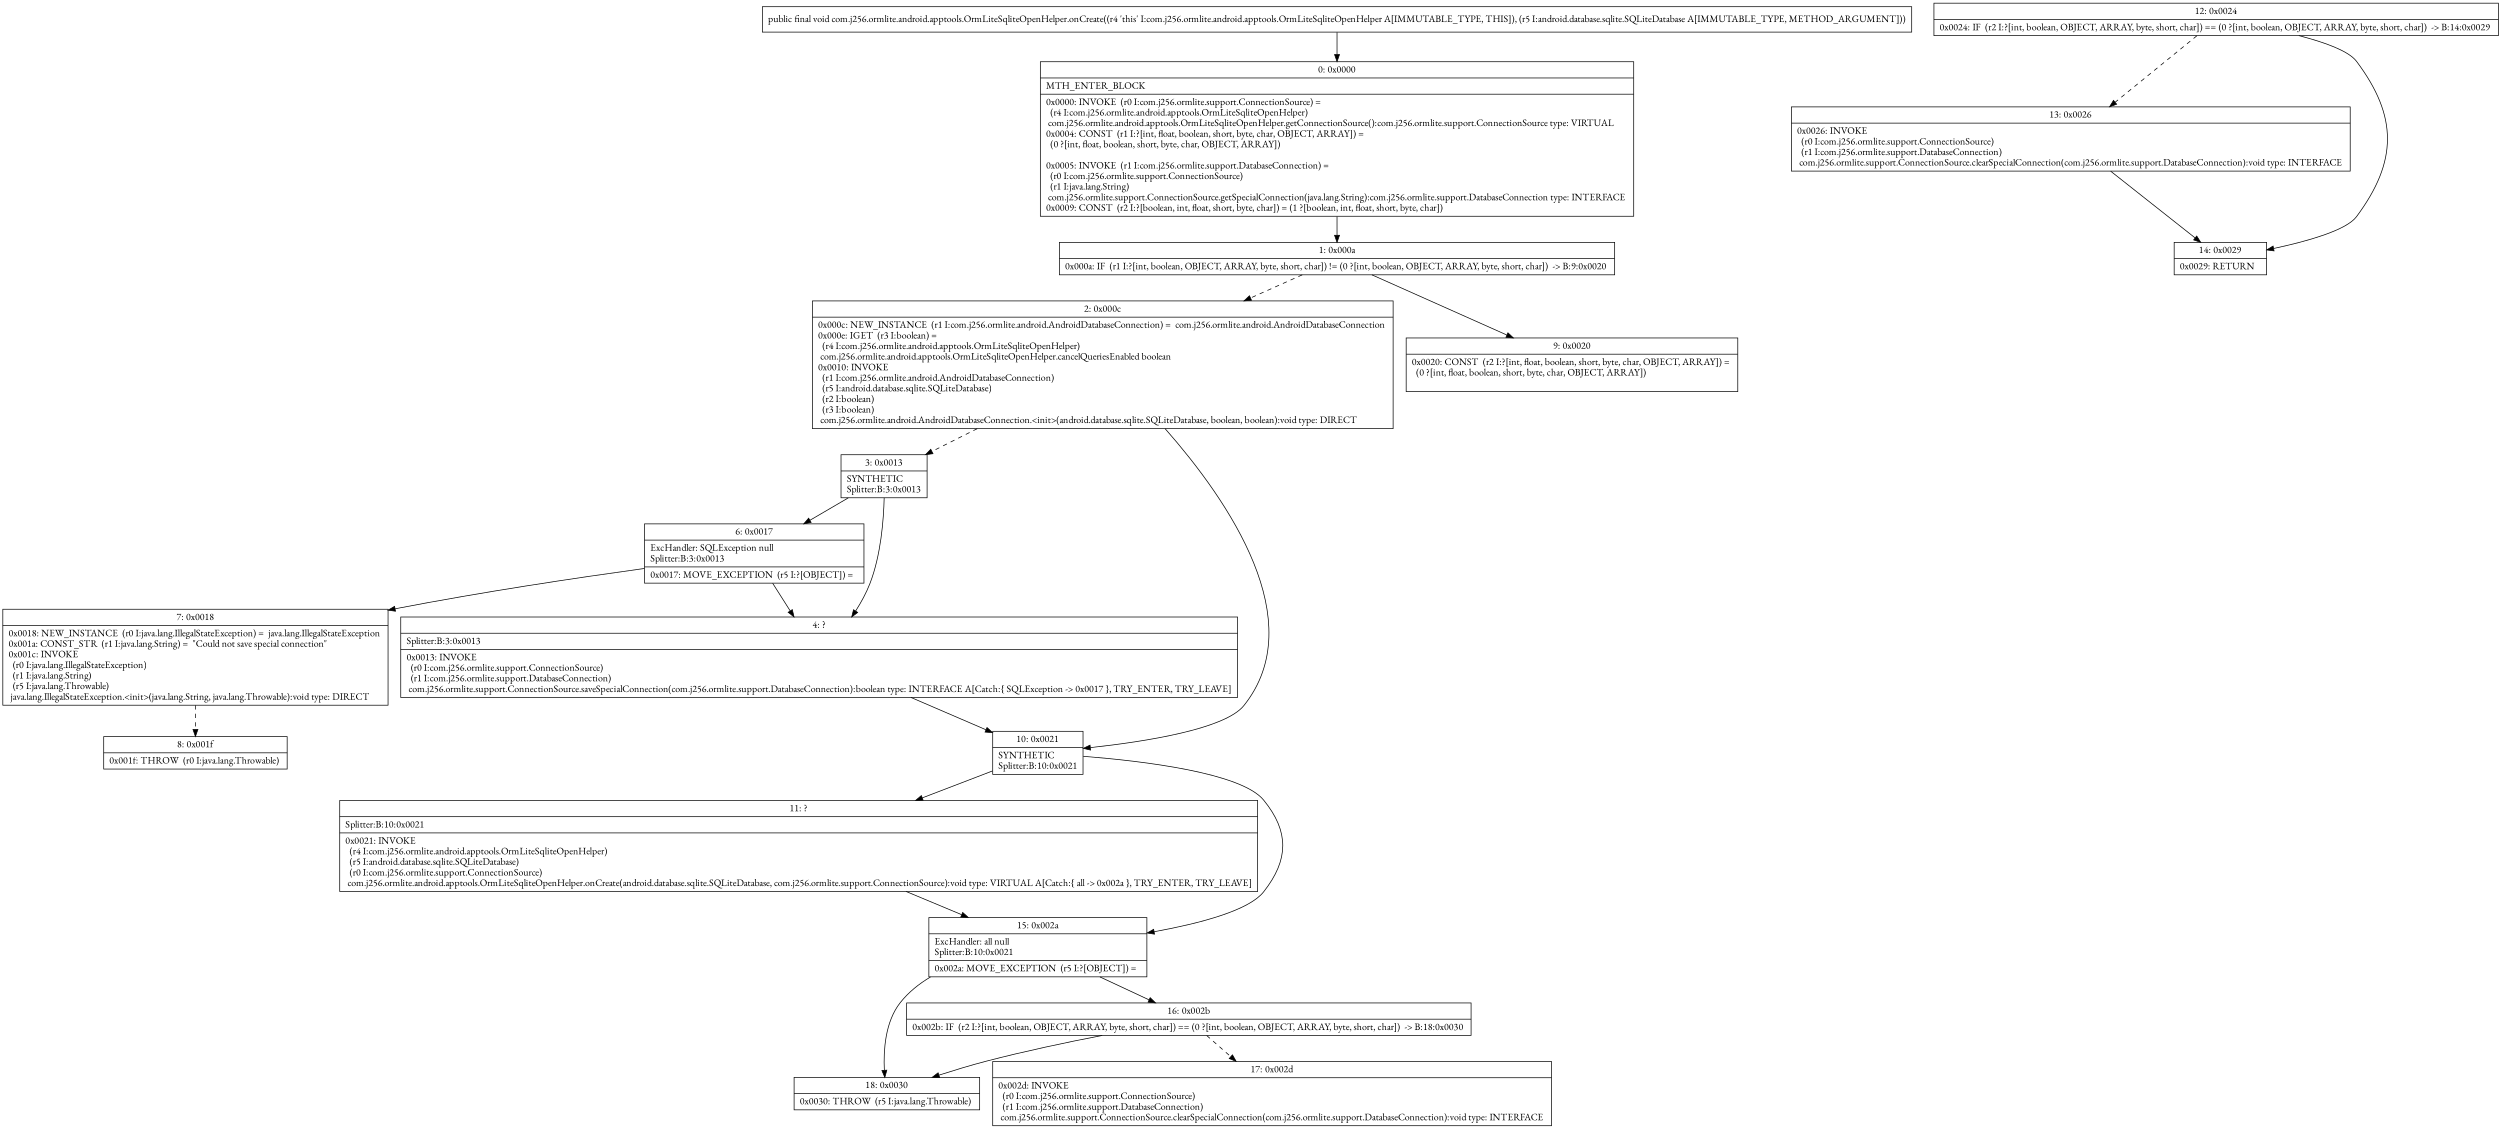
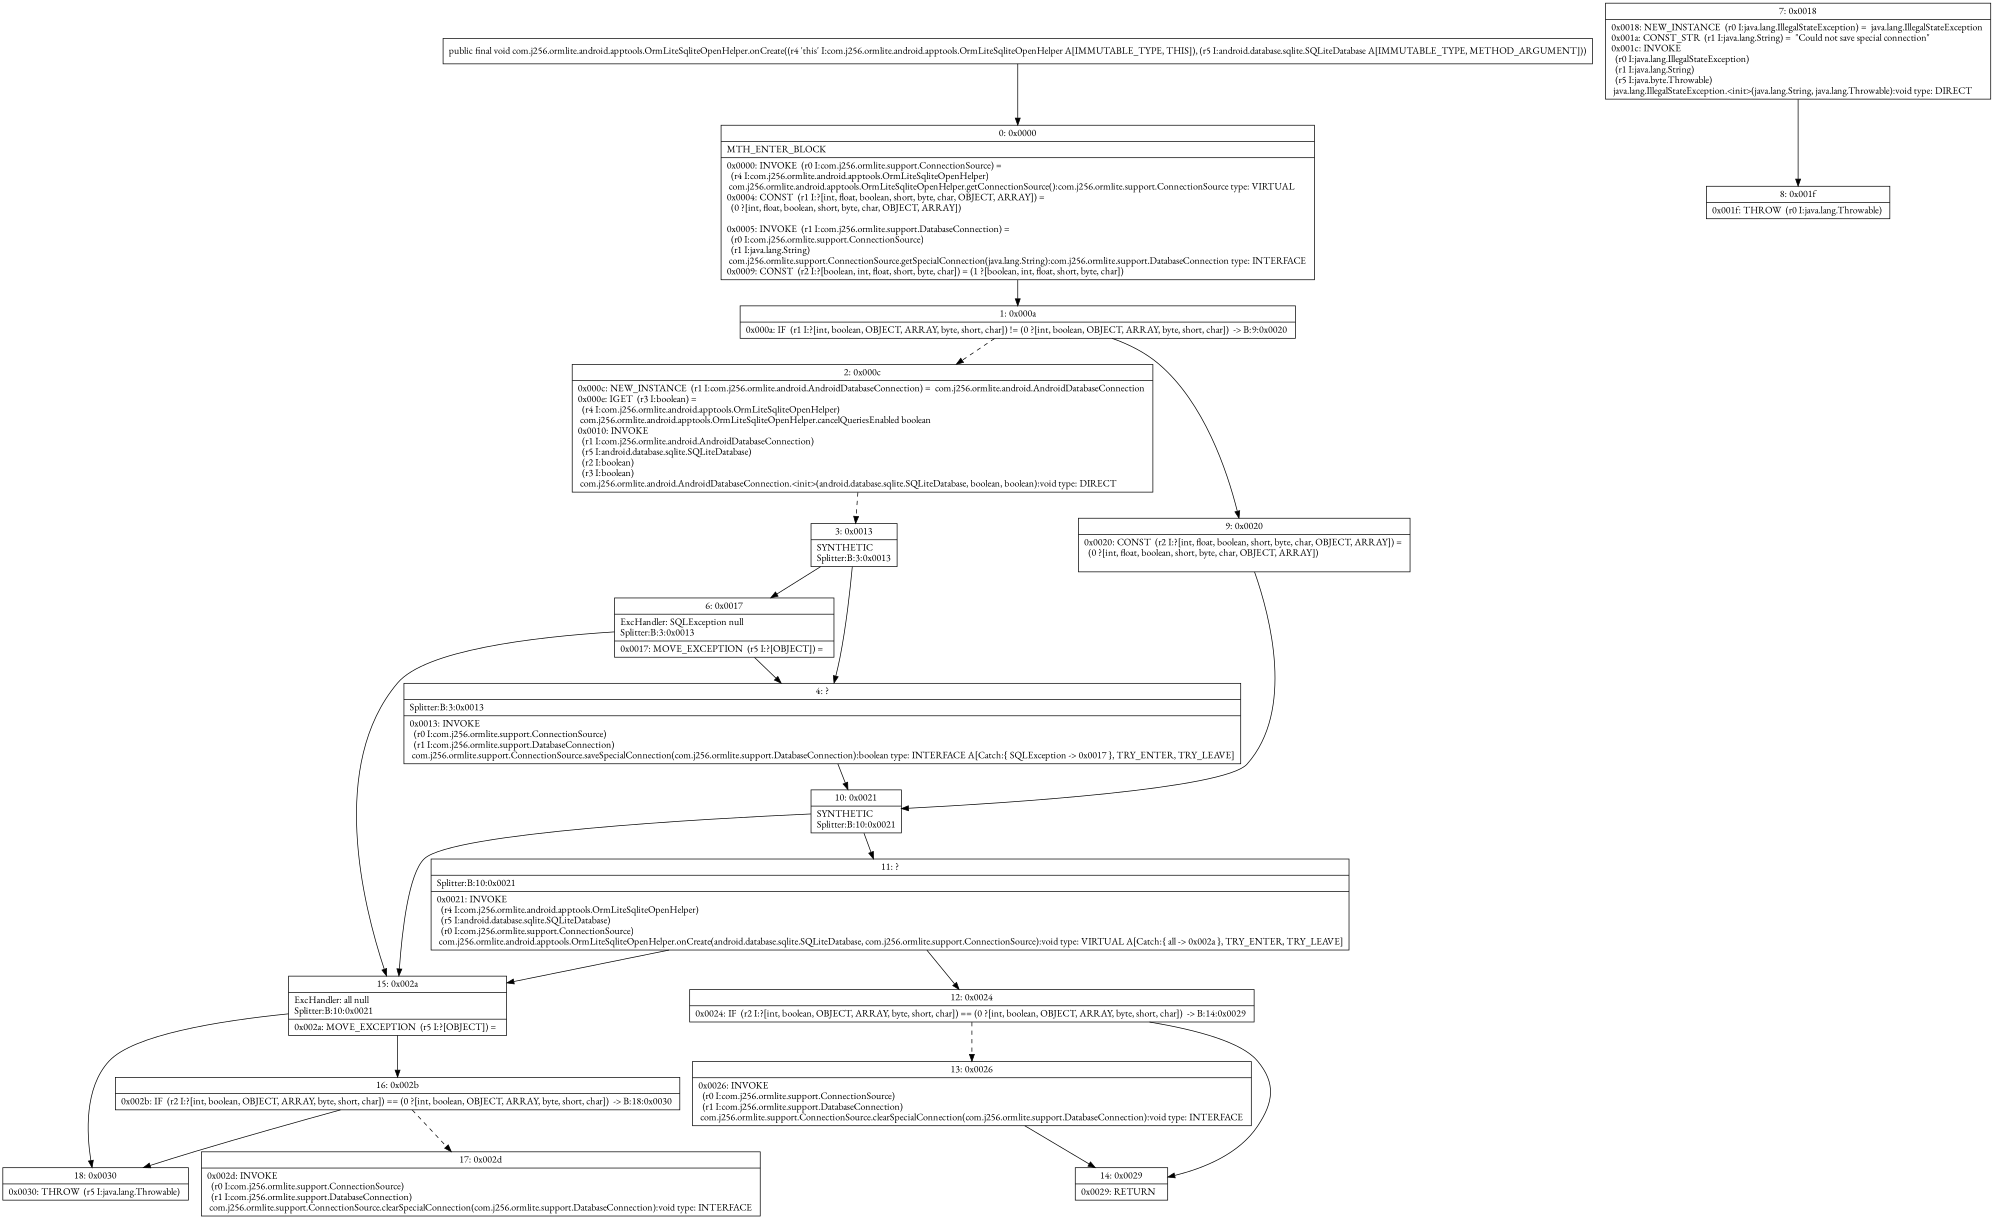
(520, 587) -> (378, 713)
(1269, 636) -> (1179, 784)
(59, 686) -> (1662, 80)
(195, 717) -> (1798, 139)
none -> (941, 967)
